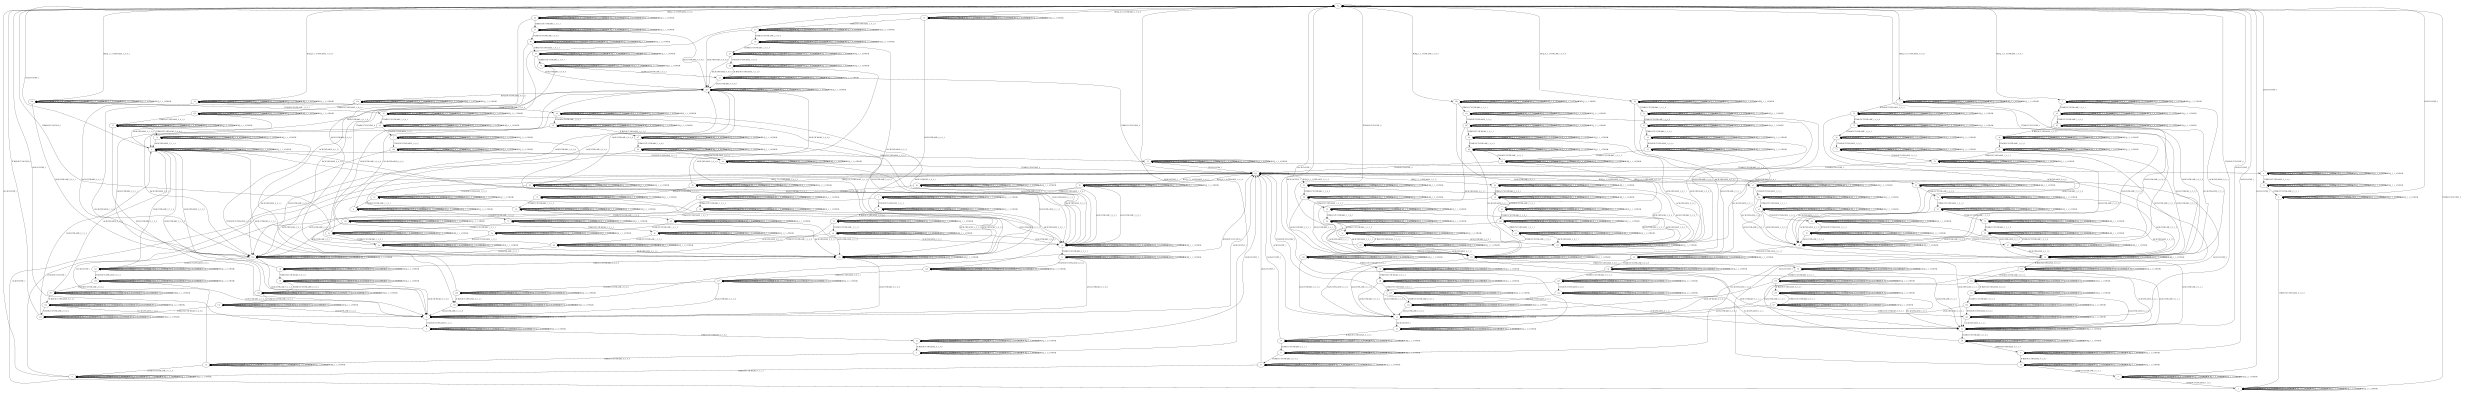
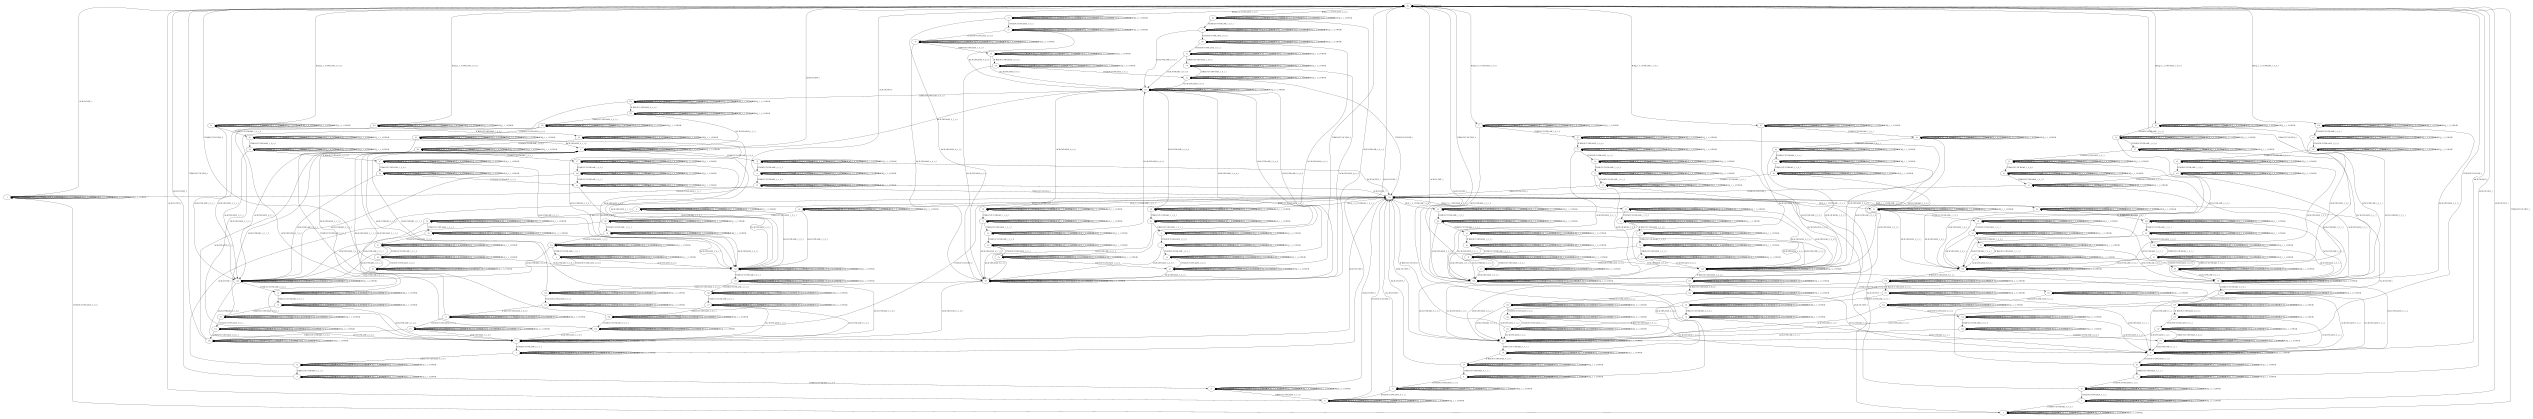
none -> (1073, 186)
(1404, 323) -> (1516, 347)
